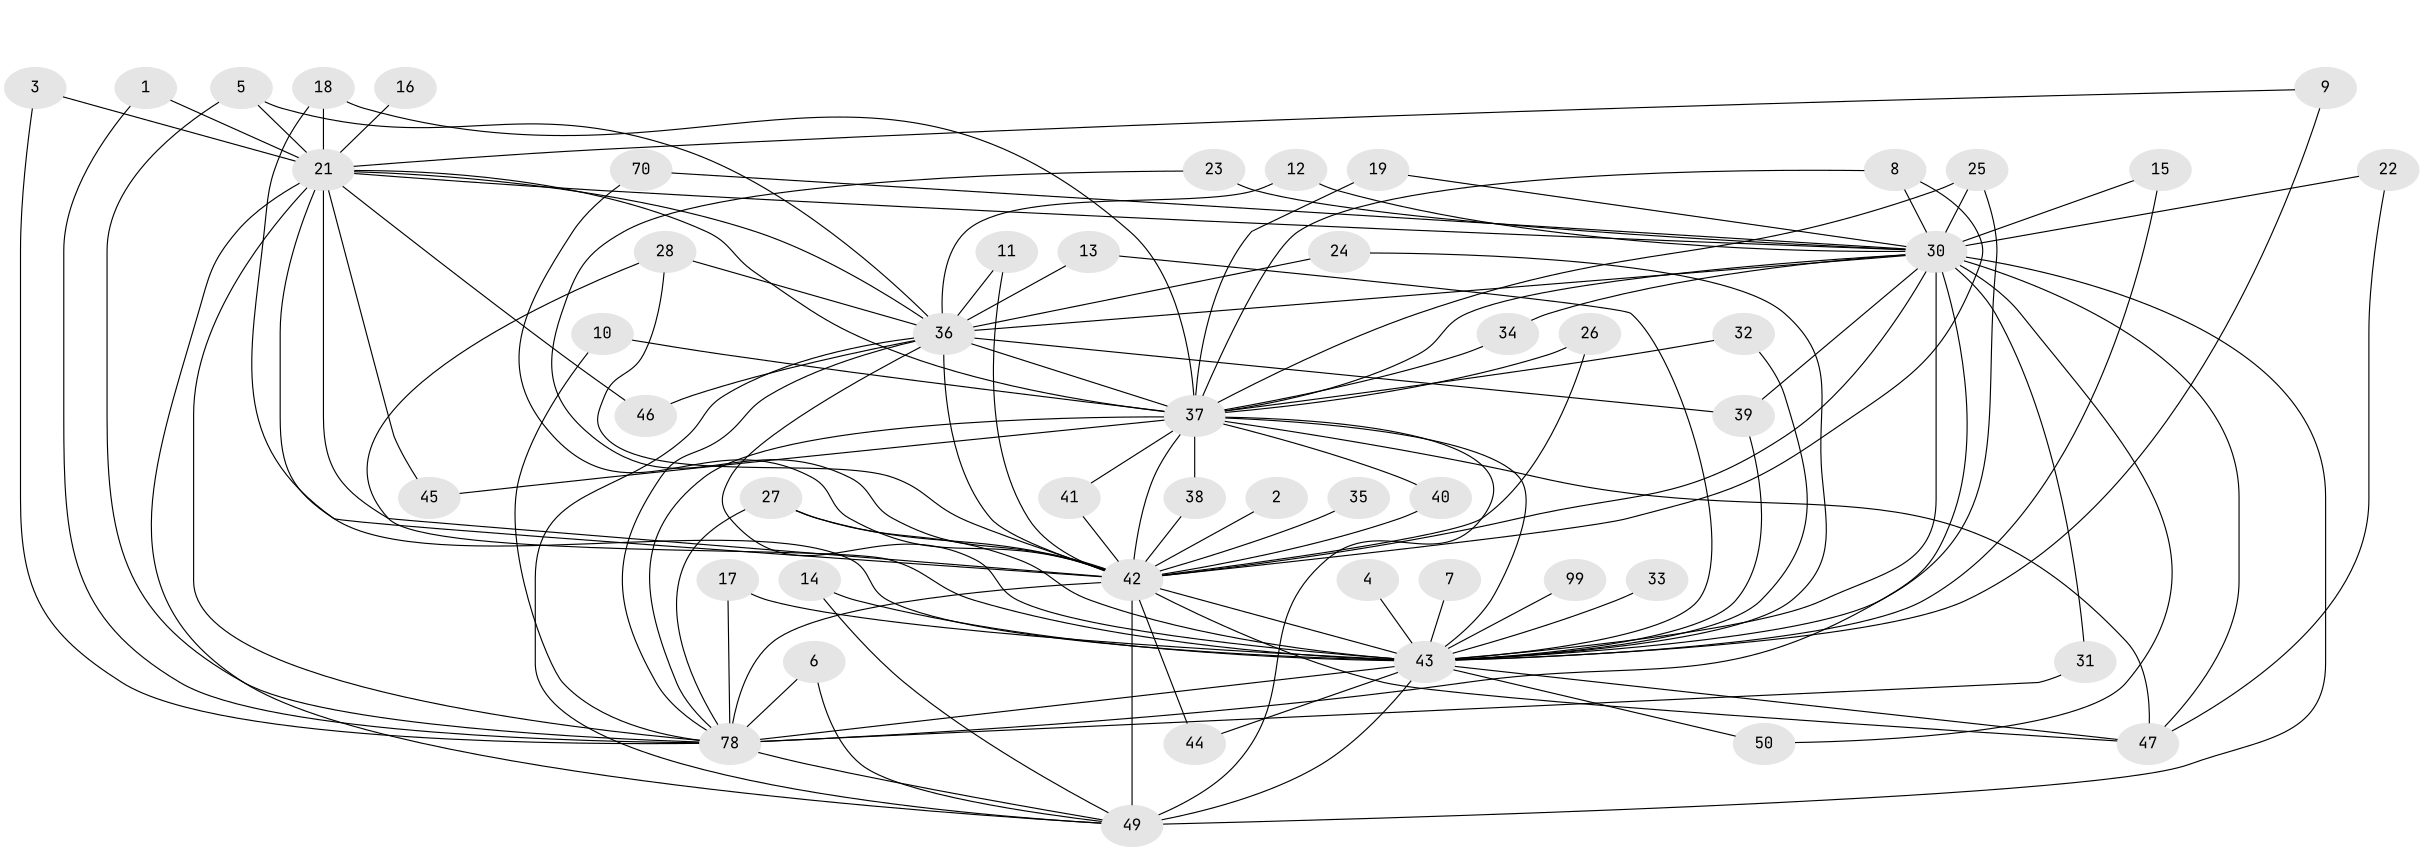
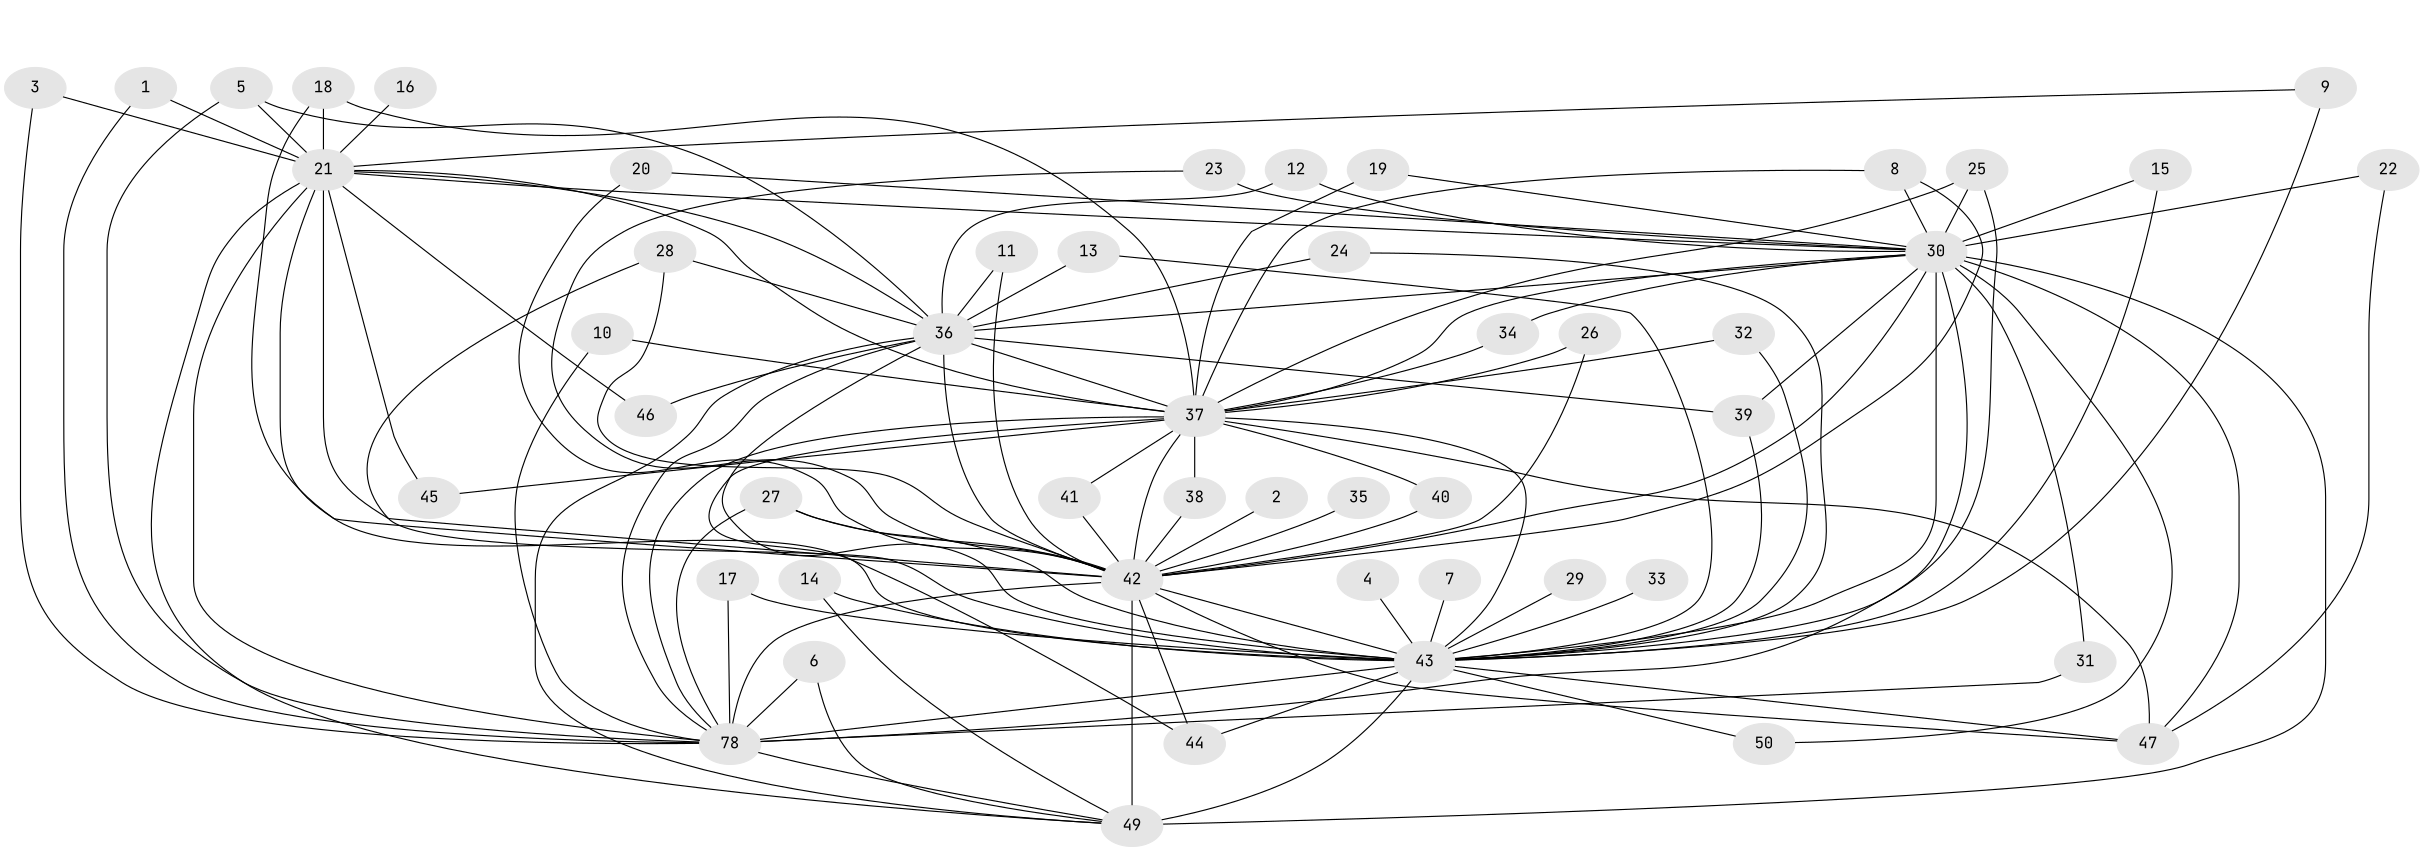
(641, 170) -> (641, 170)
(1489, 502) -> (711, 509)
(1575, 580) -> (1575, 580)
